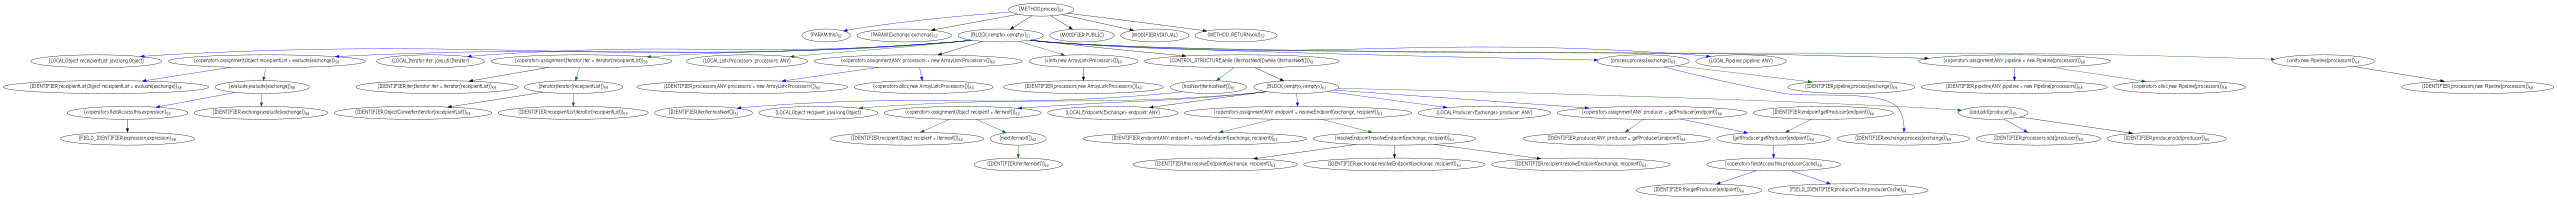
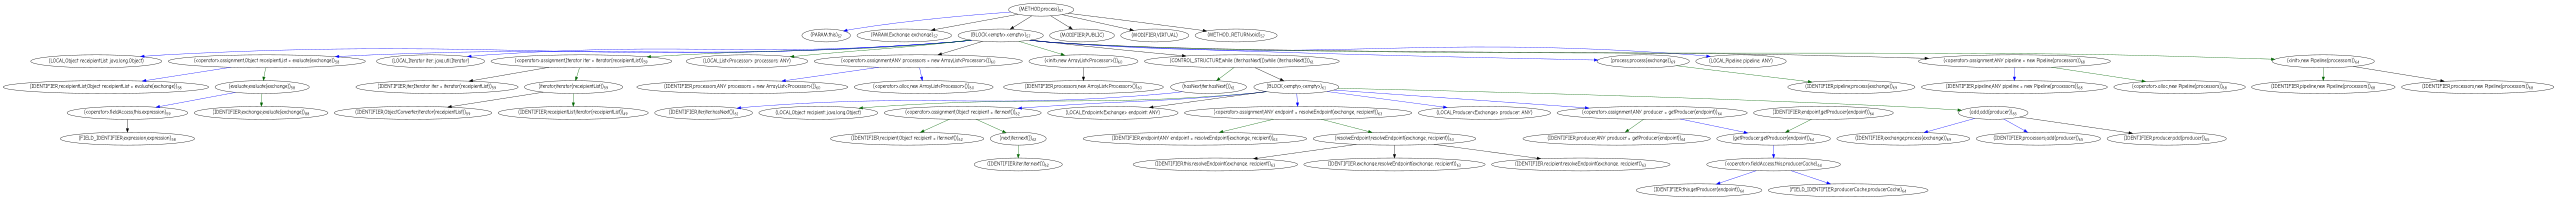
none -> (2323, 87)
(1792, 94) -> (1951, 125)
(626, 112) -> (626, 112)
